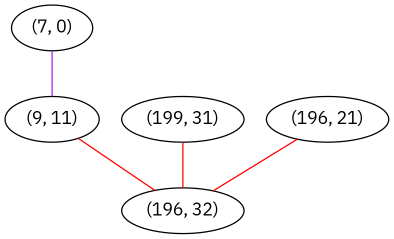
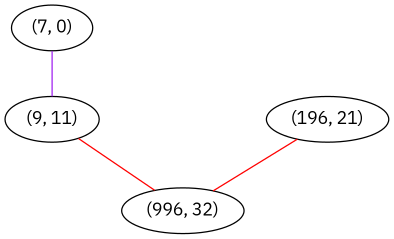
(183, 119) -> none
(183, 211) -> (183, 211)
